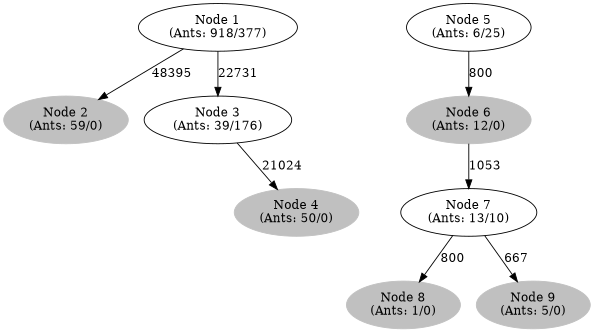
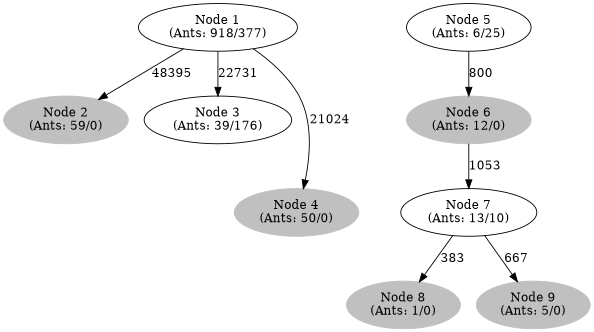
(254, 163) -> (303, 105)
(453, 259) -> (453, 259)
